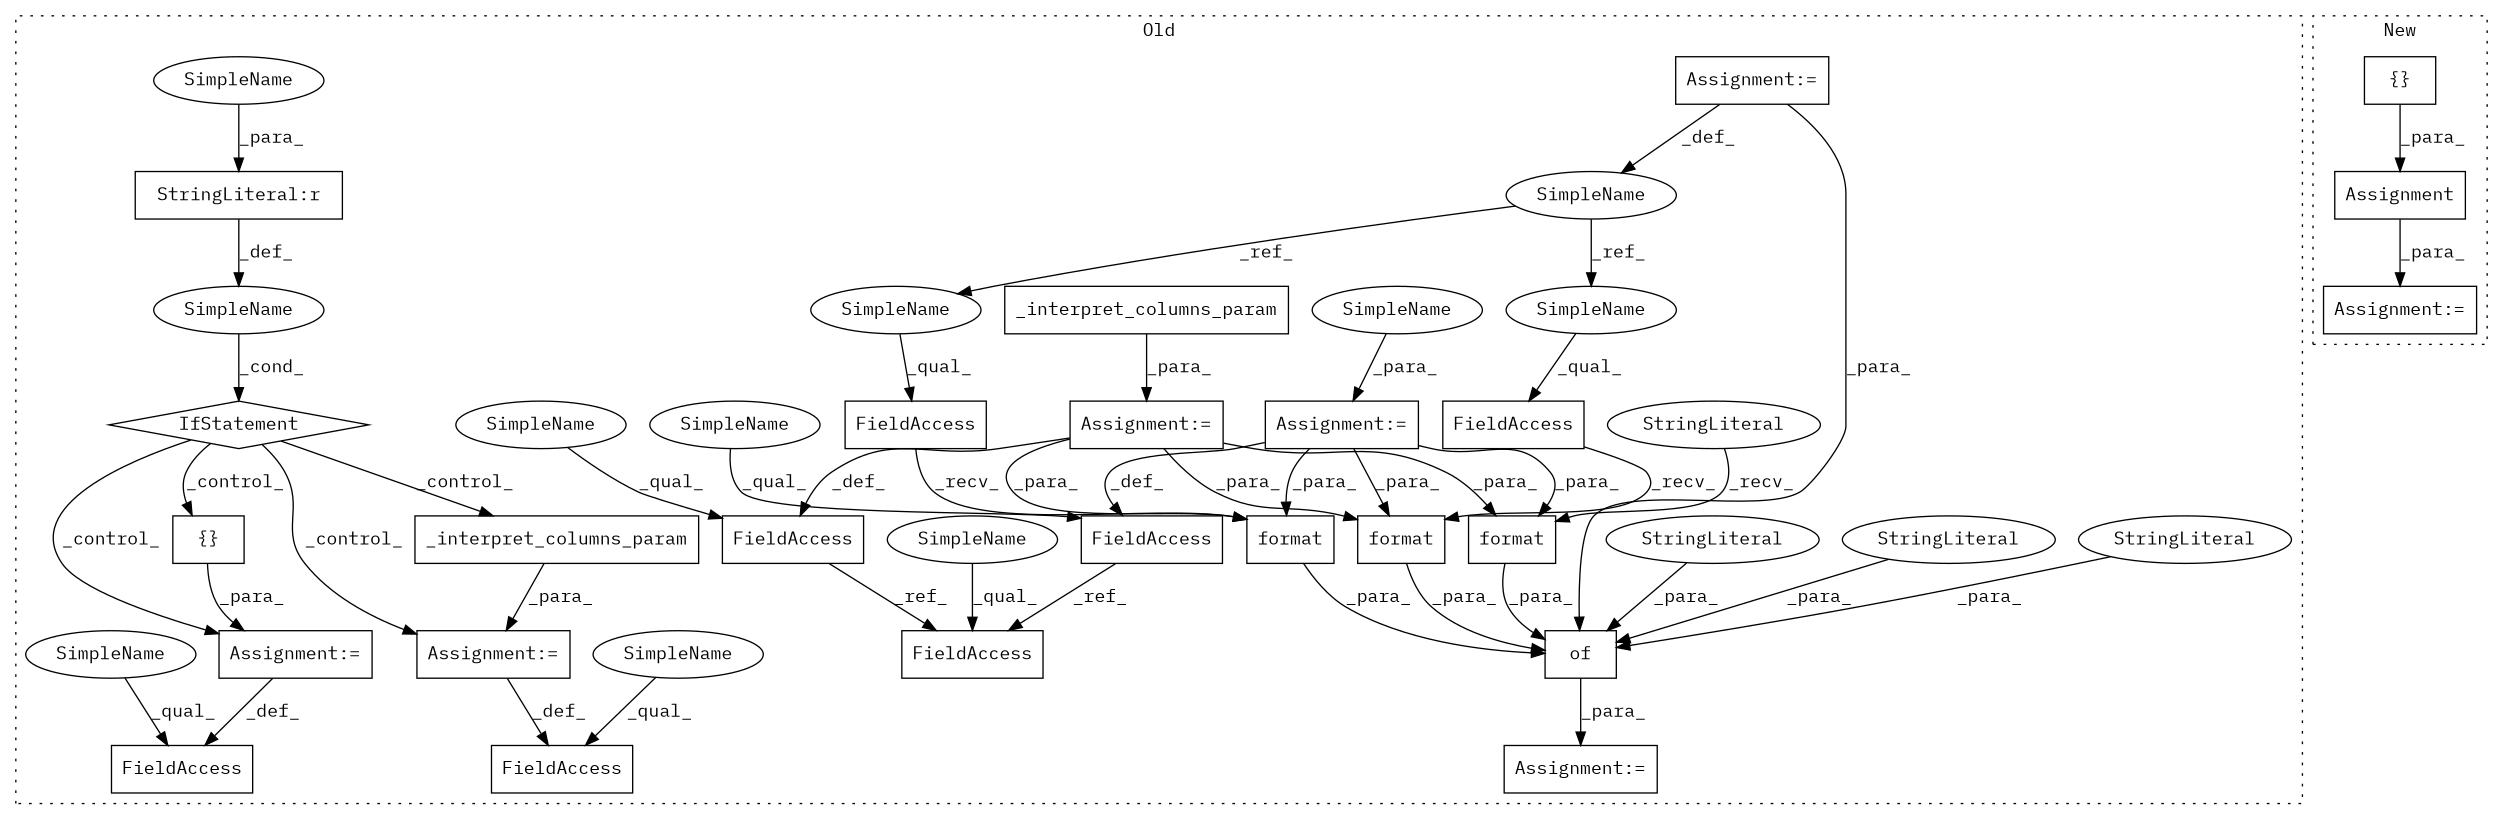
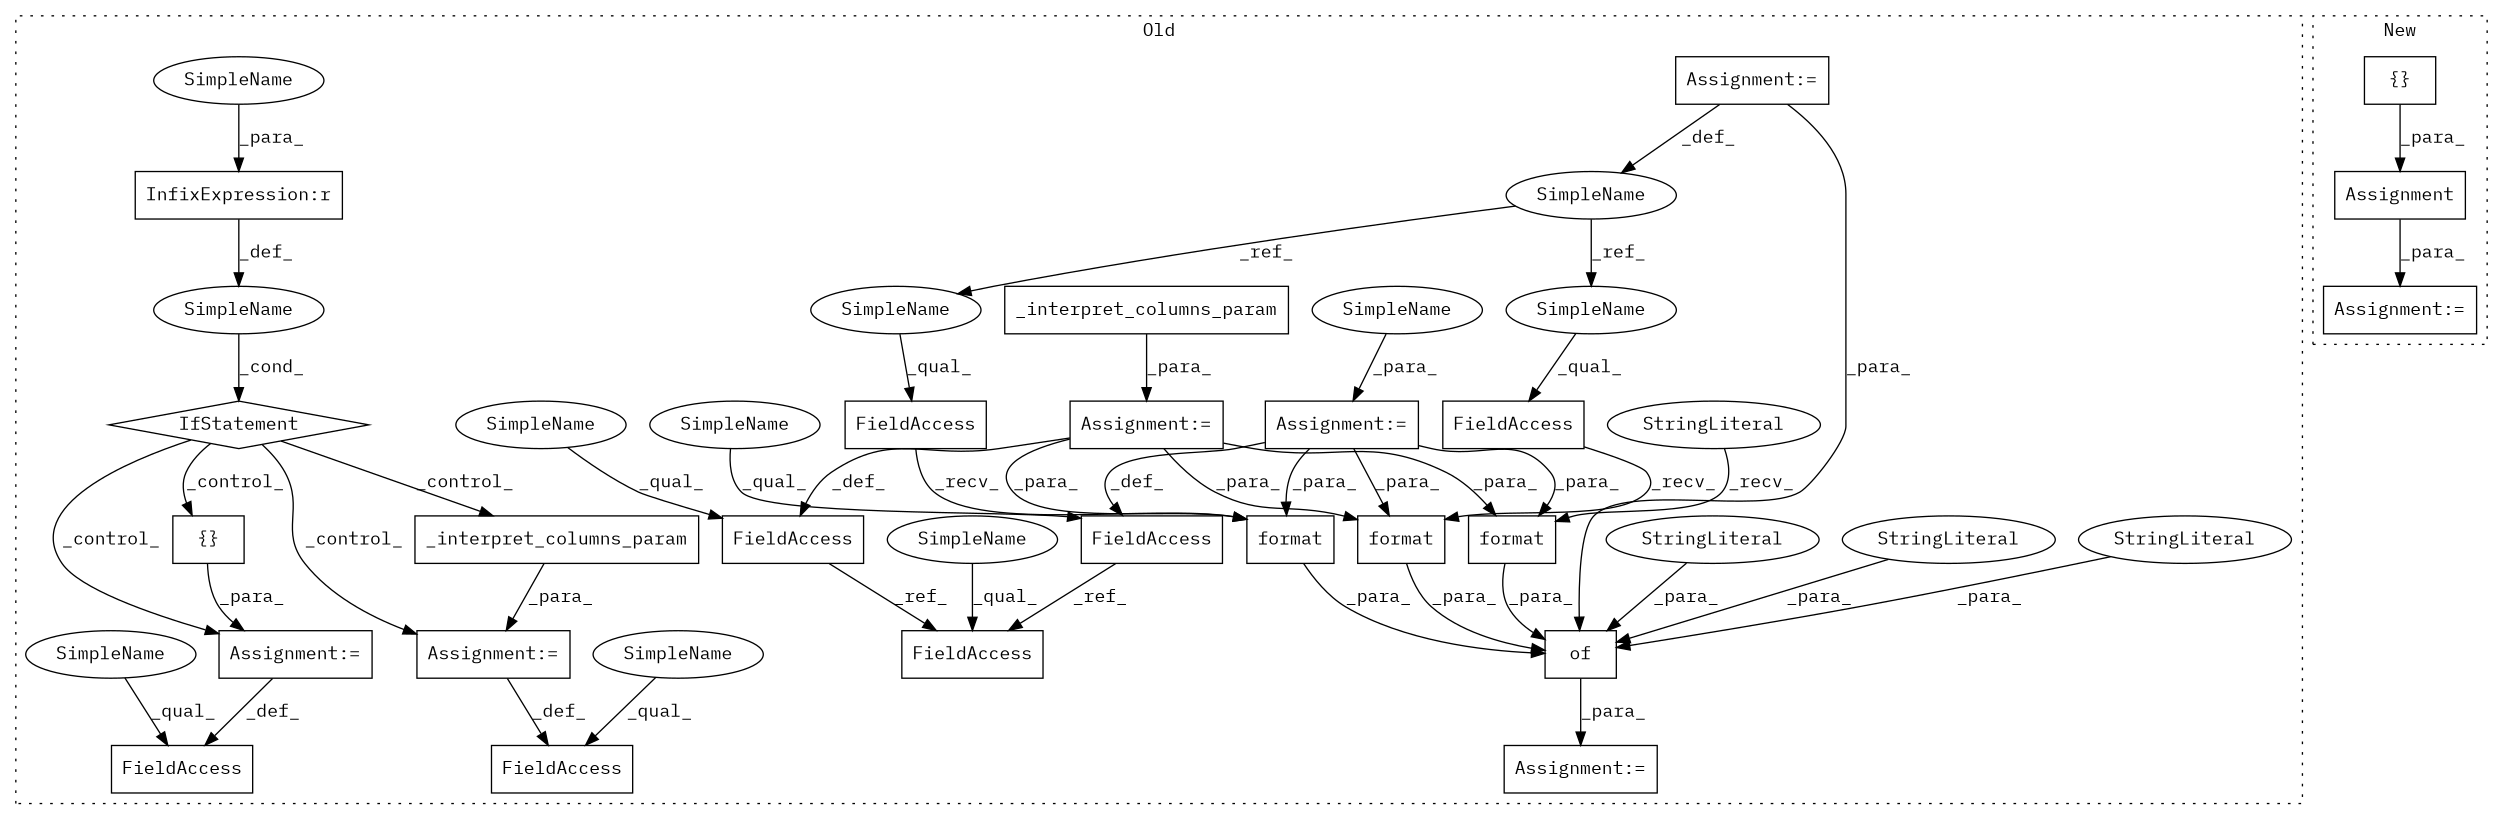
(239, 195) -> (239, 195)
